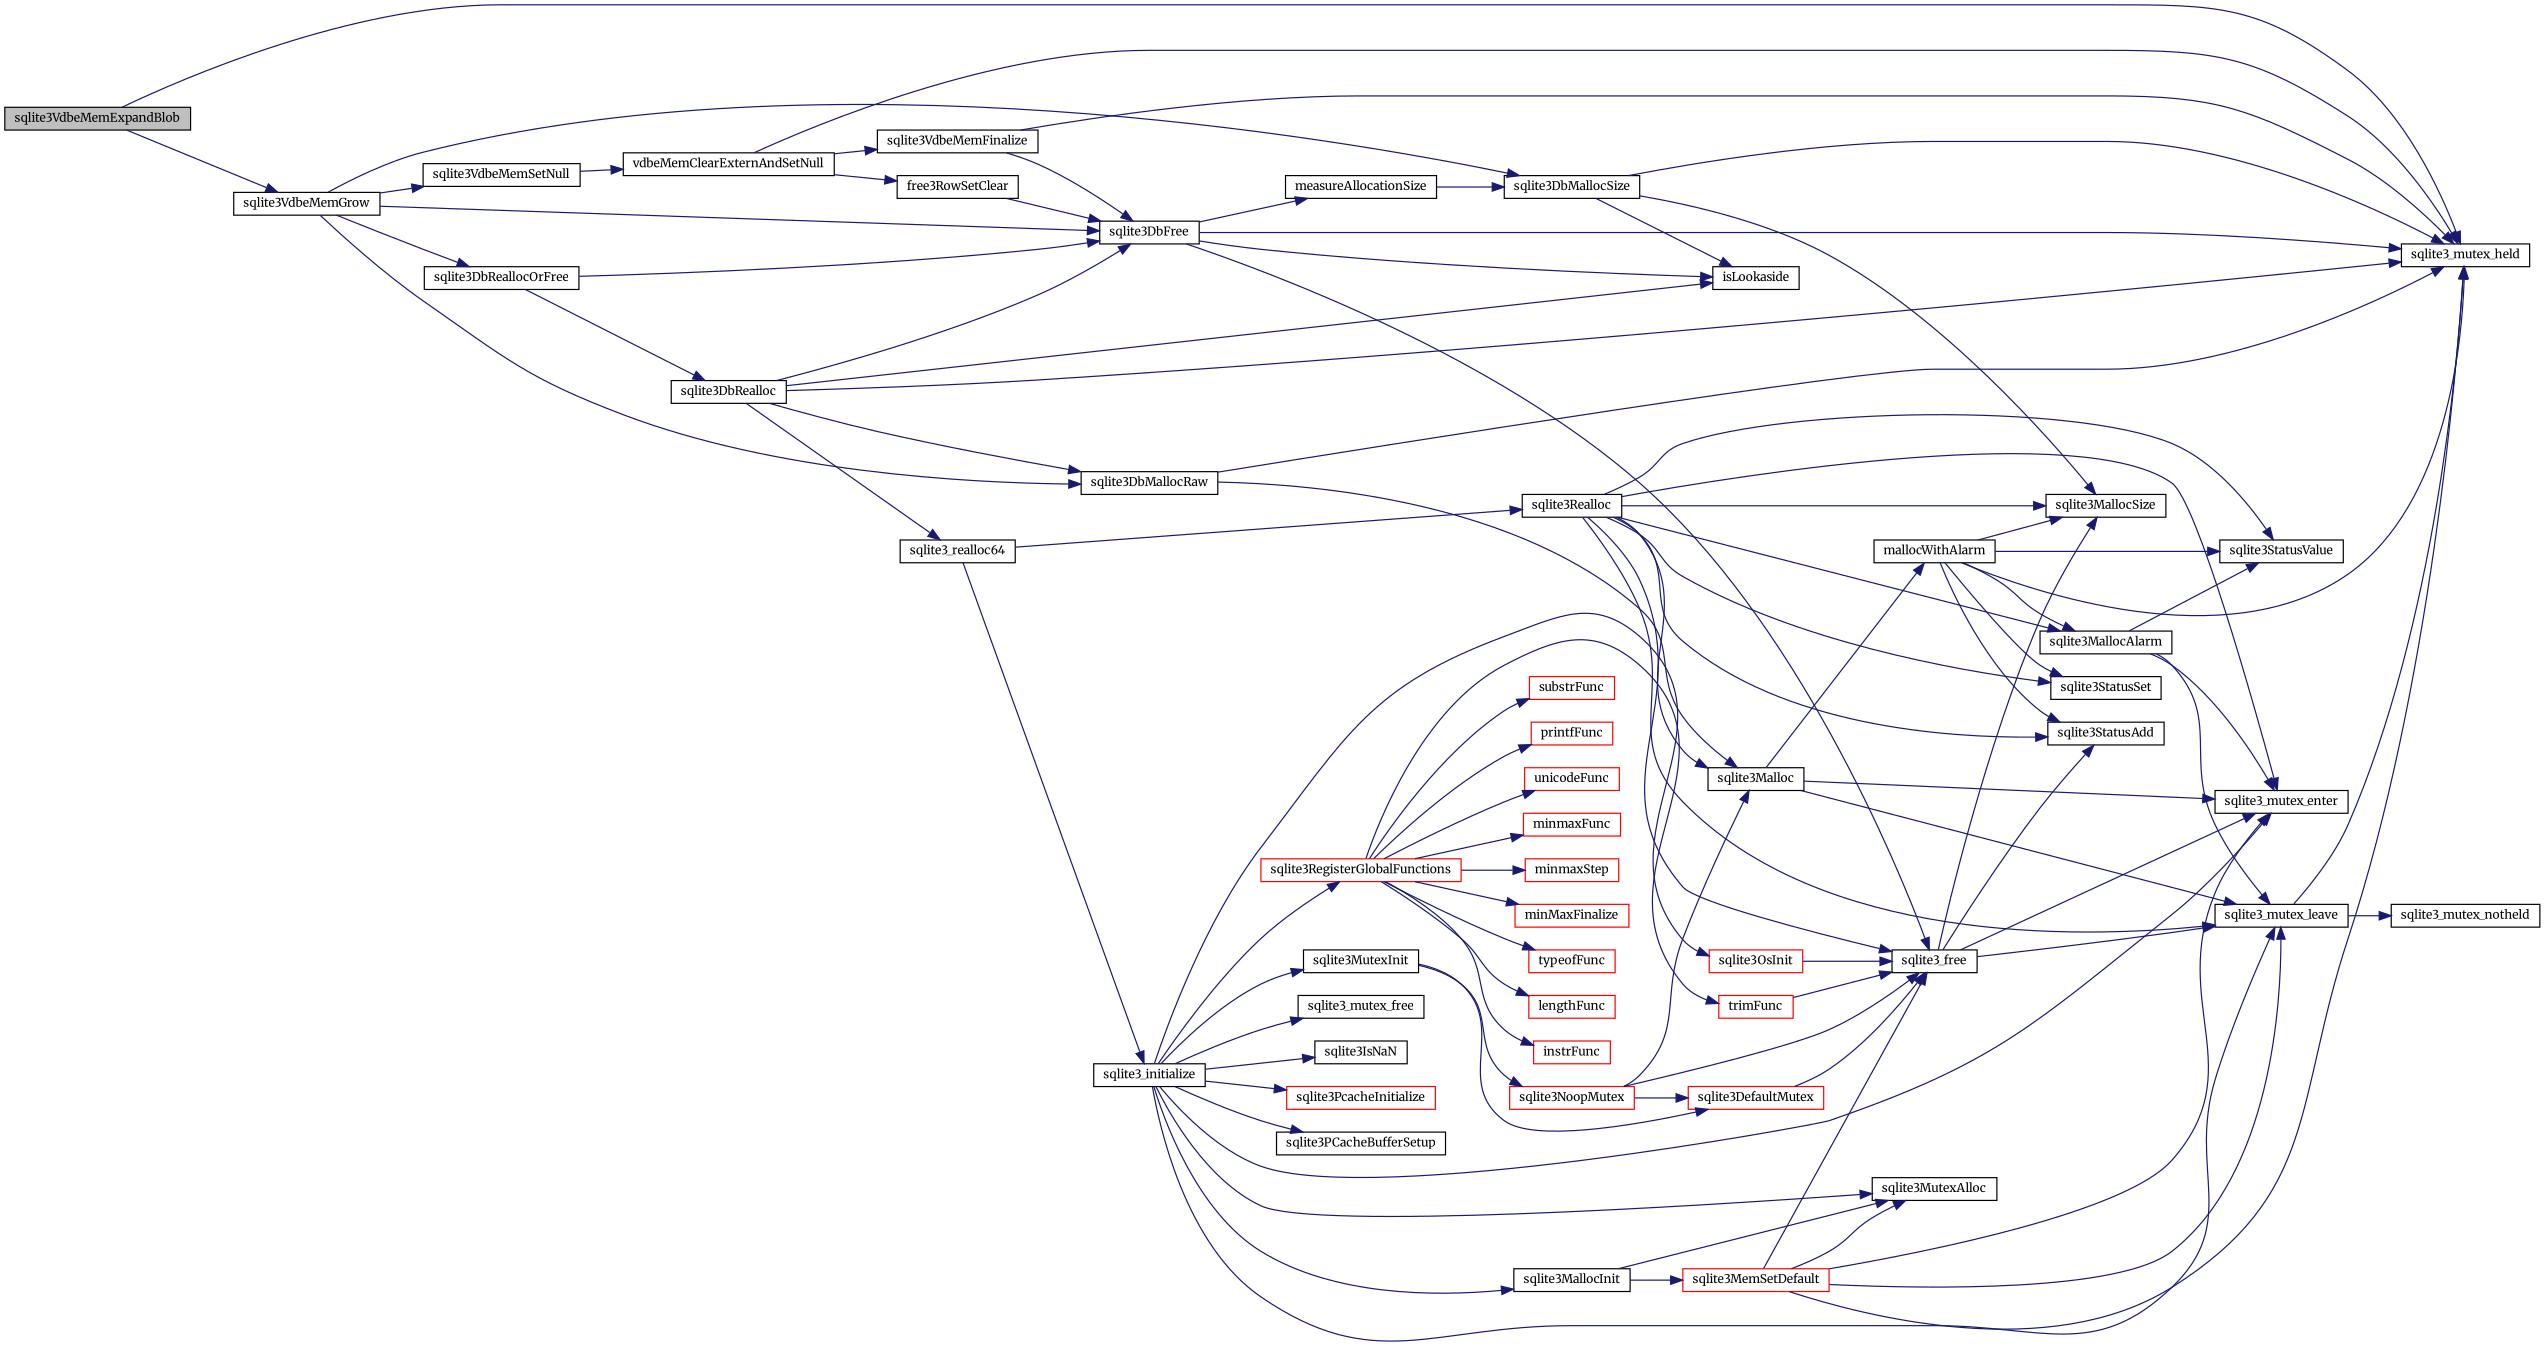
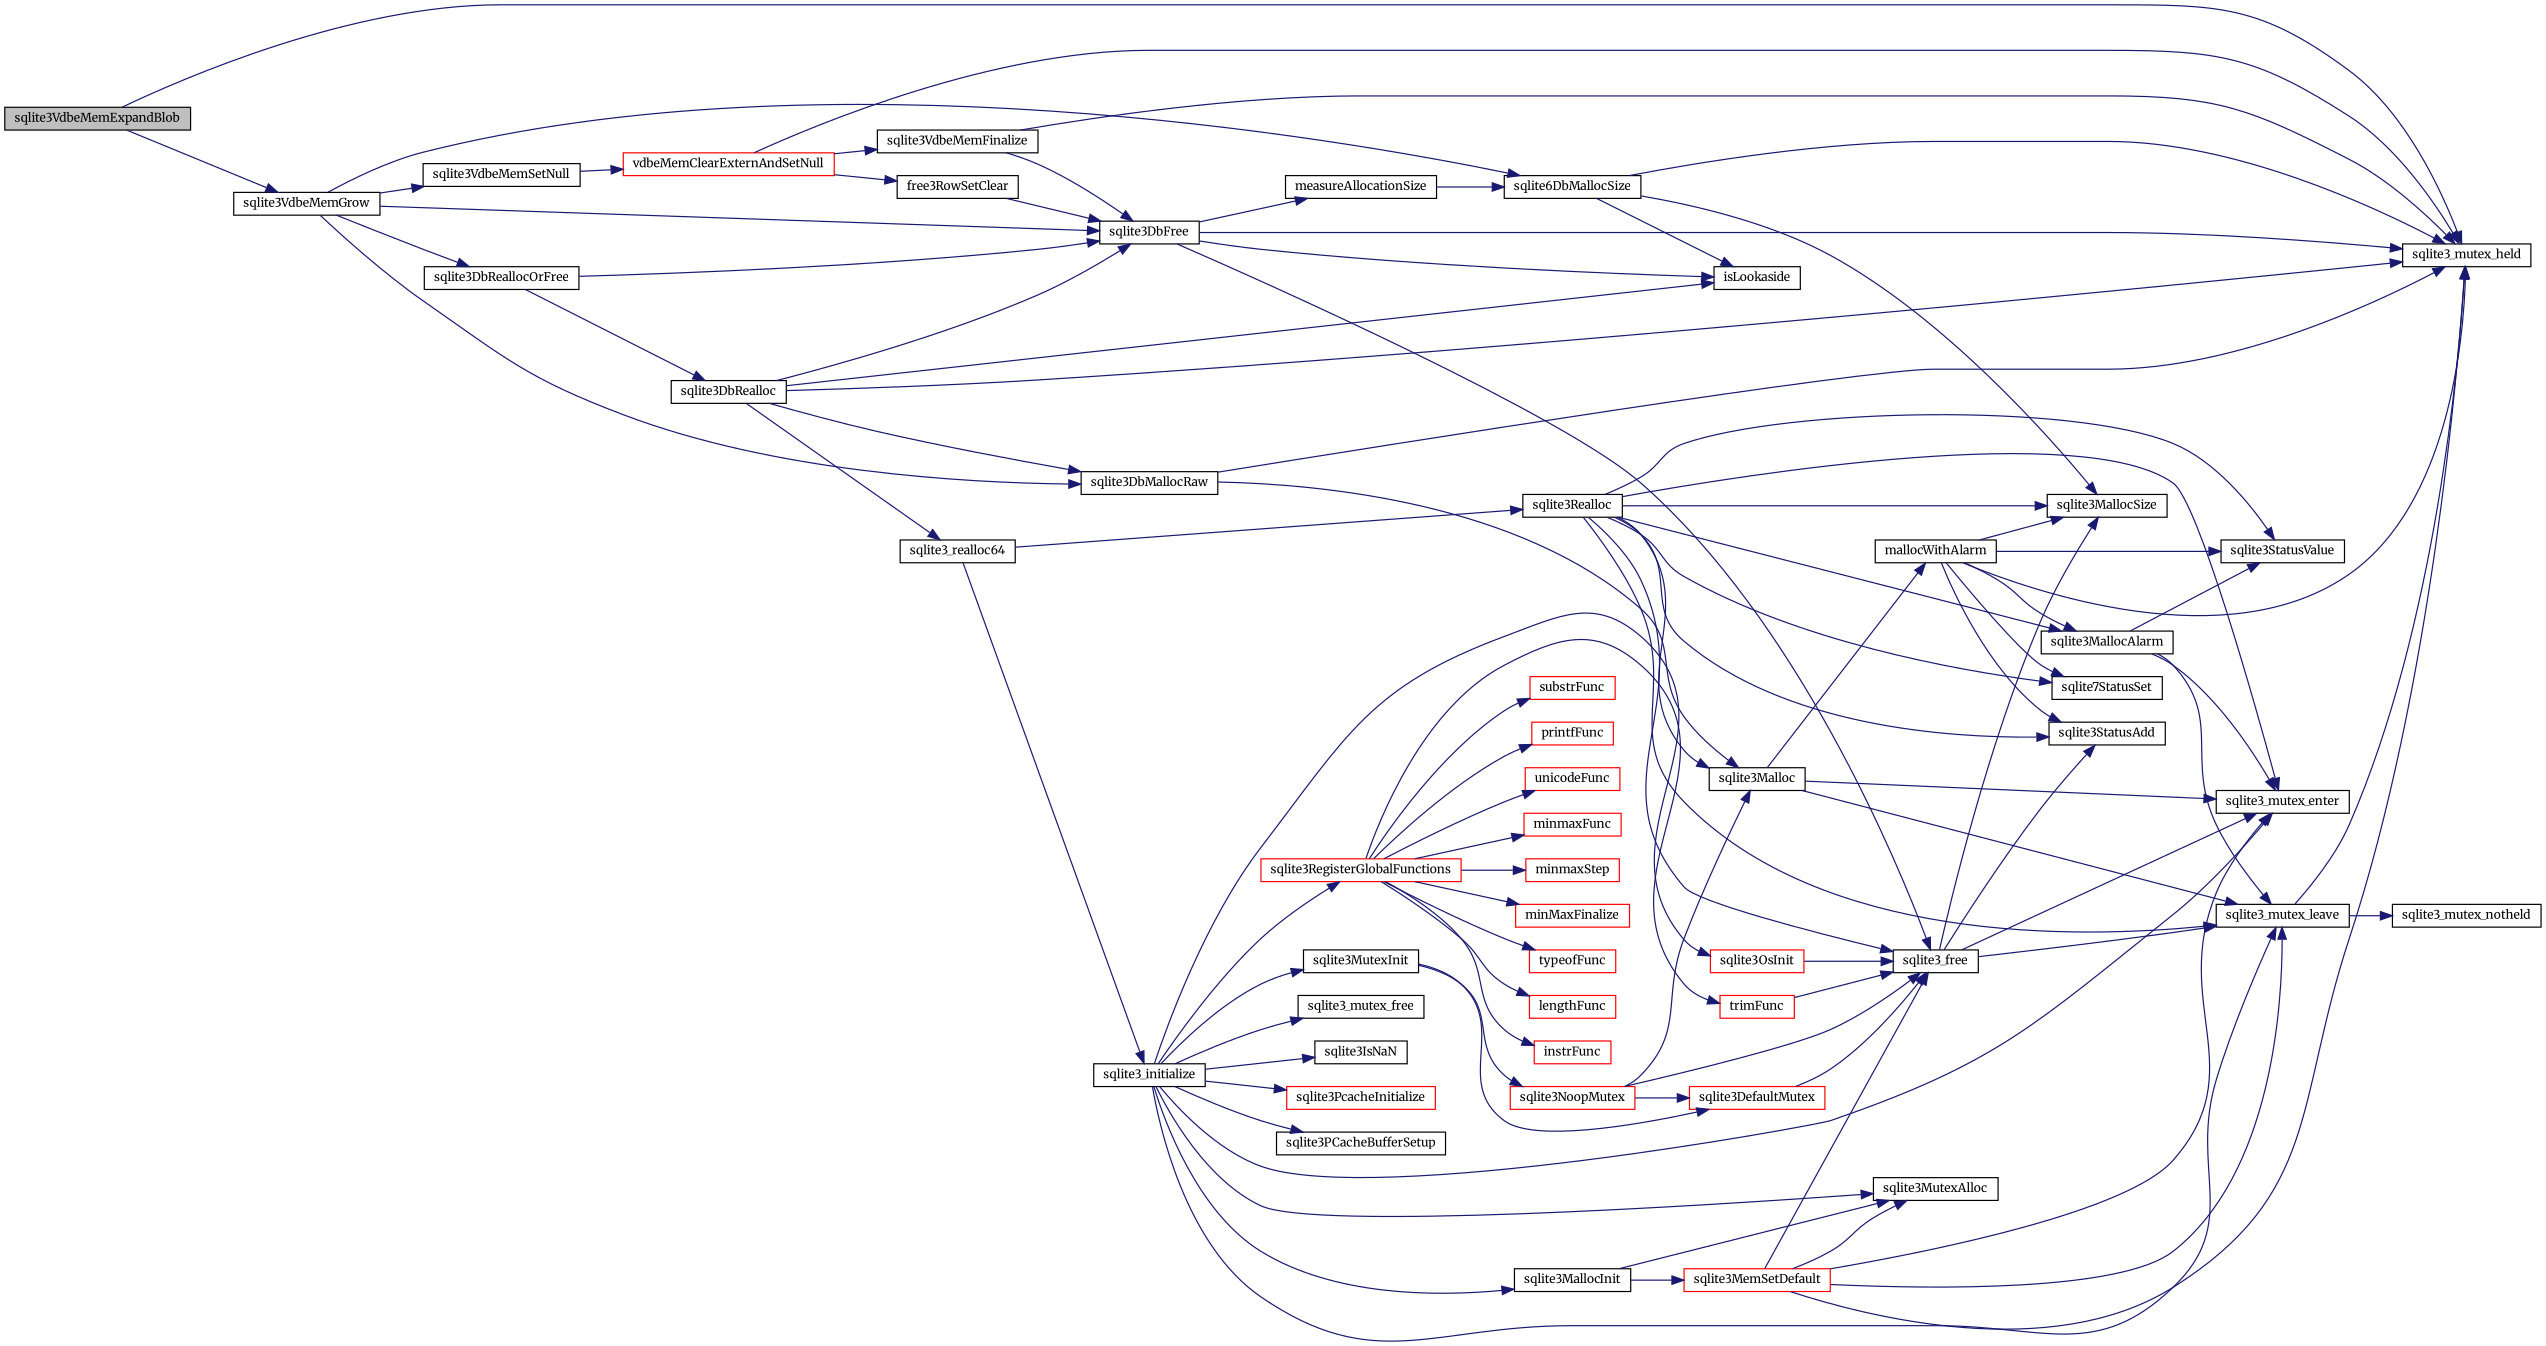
(729, 164) -> (729, 164)
(1572, 187) -> (1573, 187)
(2106, 688) -> (2107, 688)
